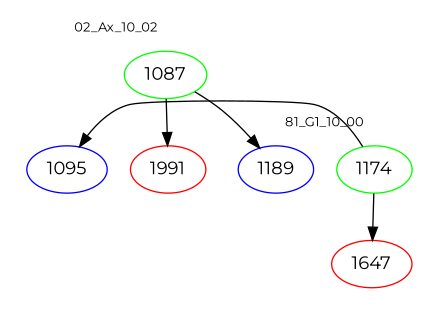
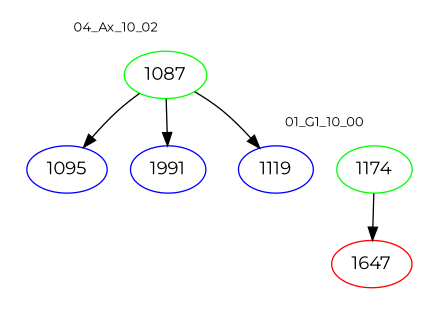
(116, 28) -> (116, 28)
(228, 101) -> (115, 114)
(325, 123) -> (325, 123)
(168, 169) -> (168, 169)
(276, 169) -> (276, 169)
